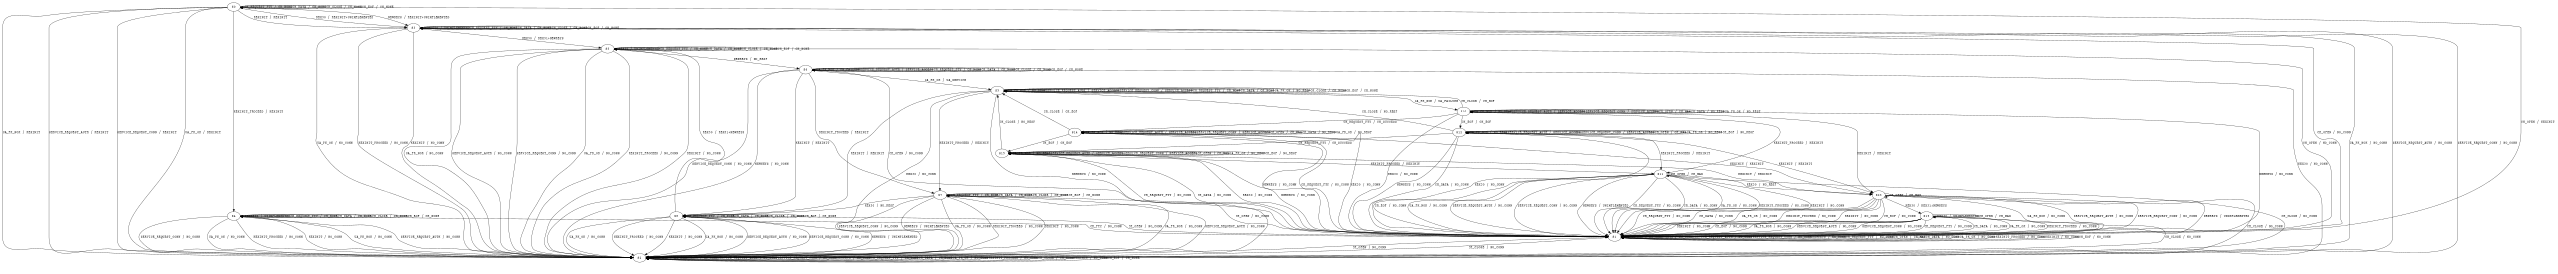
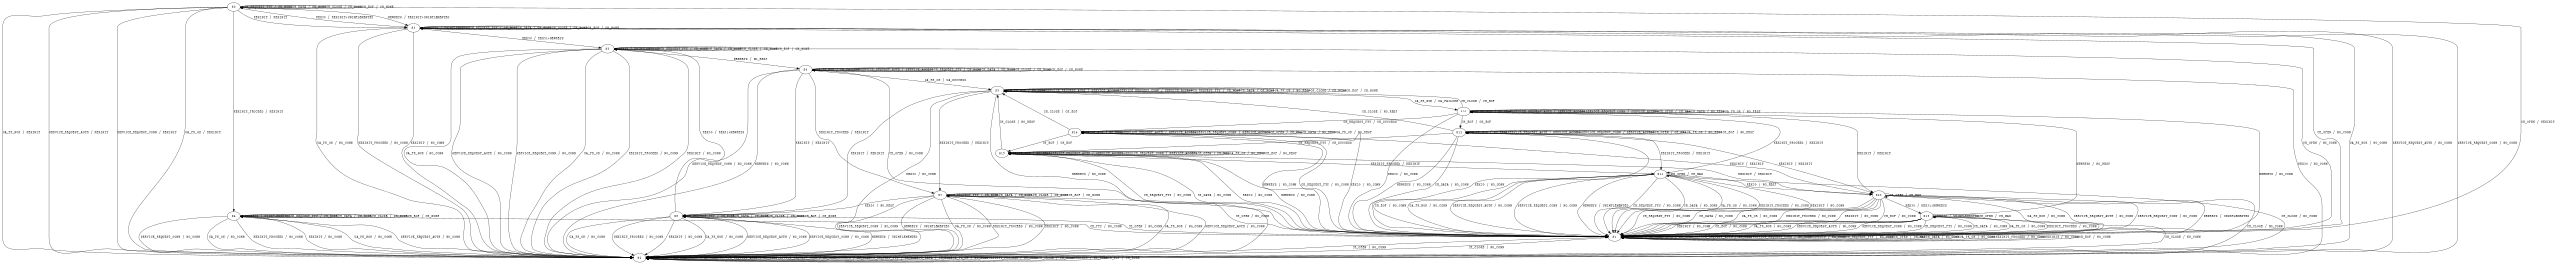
(945, 80) -> (945, 80)
none -> (1880, 118)
